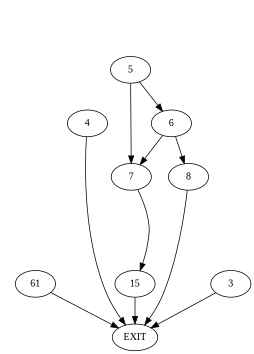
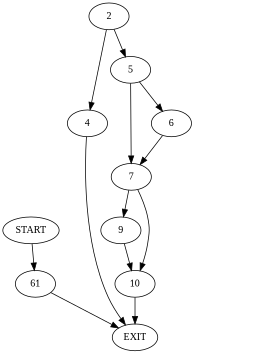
none -> (109, 16)
(189, 177) -> none
none -> (31, 230)
none -> (121, 230)
(135, 284) -> (135, 284)
(231, 284) -> none
